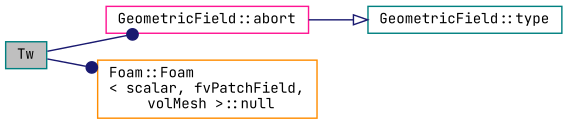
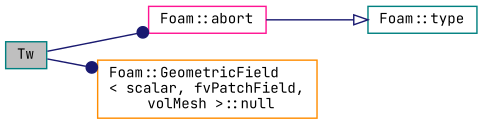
(207, 20) -> (207, 20)
(465, 20) -> (422, 20)
(207, 89) -> (207, 89)
